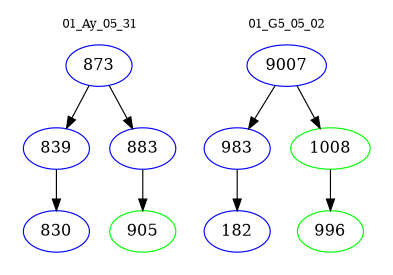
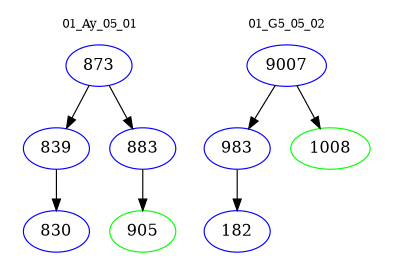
(100, 25) -> (100, 25)
(330, 231) -> none
